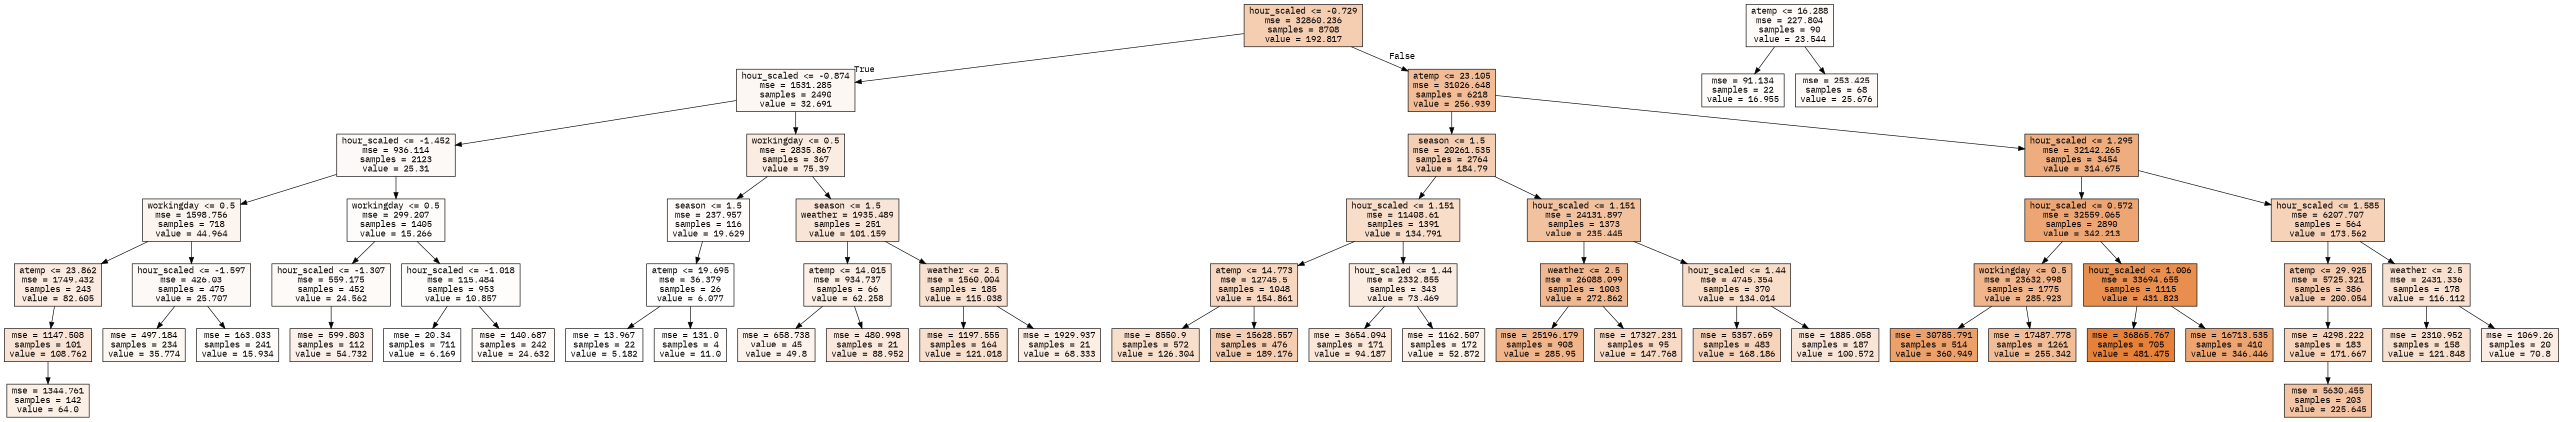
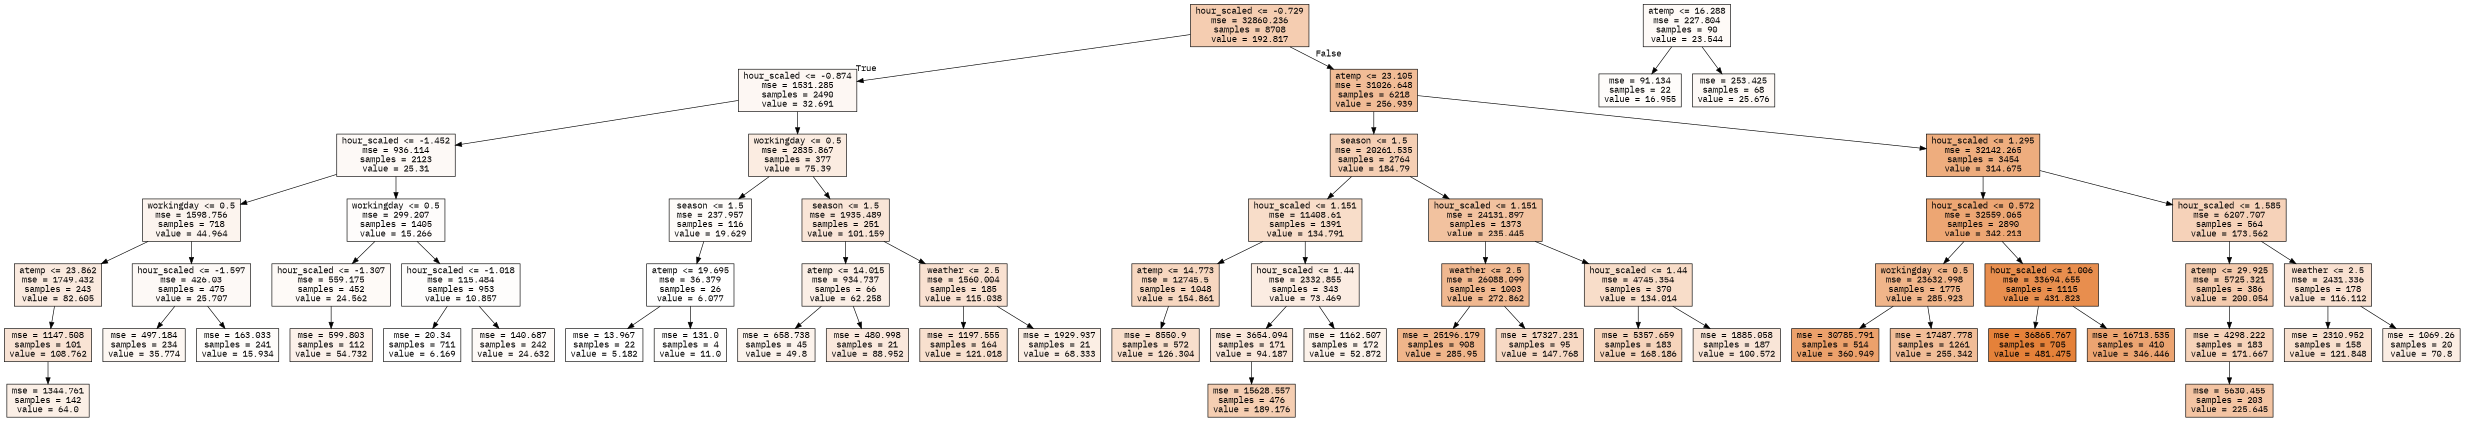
(796, 155) -> (798, 155)
(847, 220) -> (846, 220)
(1254, 314) -> (1252, 370)
(776, 345) -> (776, 345)
(1737, 345) -> (1638, 345)
